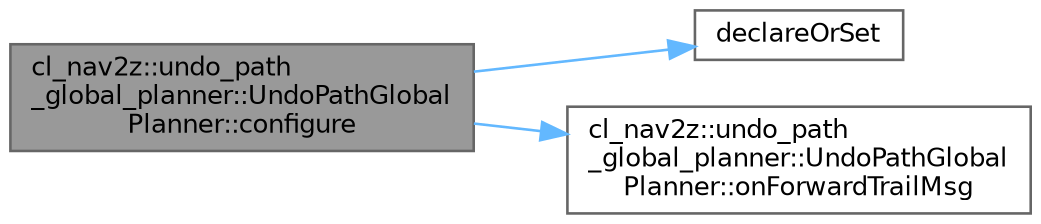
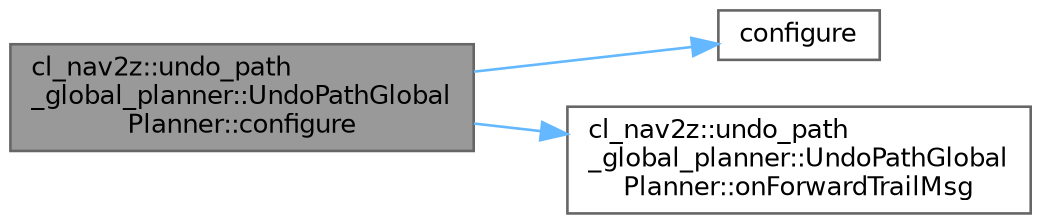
(799, 35) -> (799, 35)
